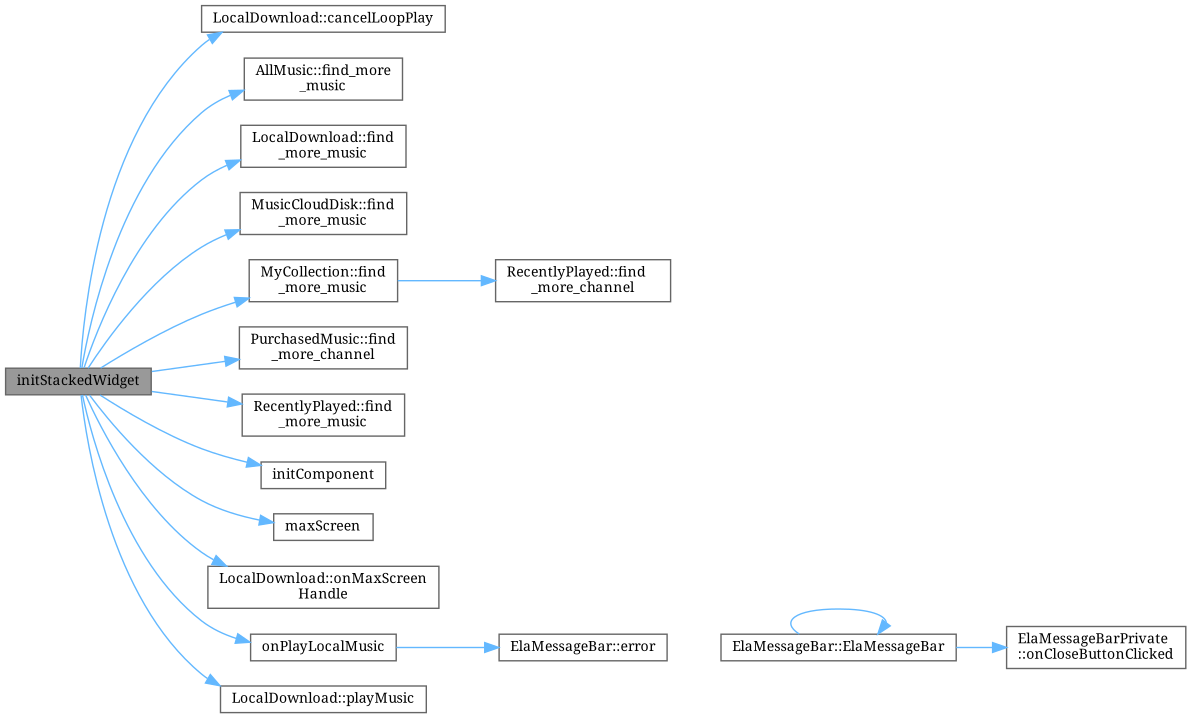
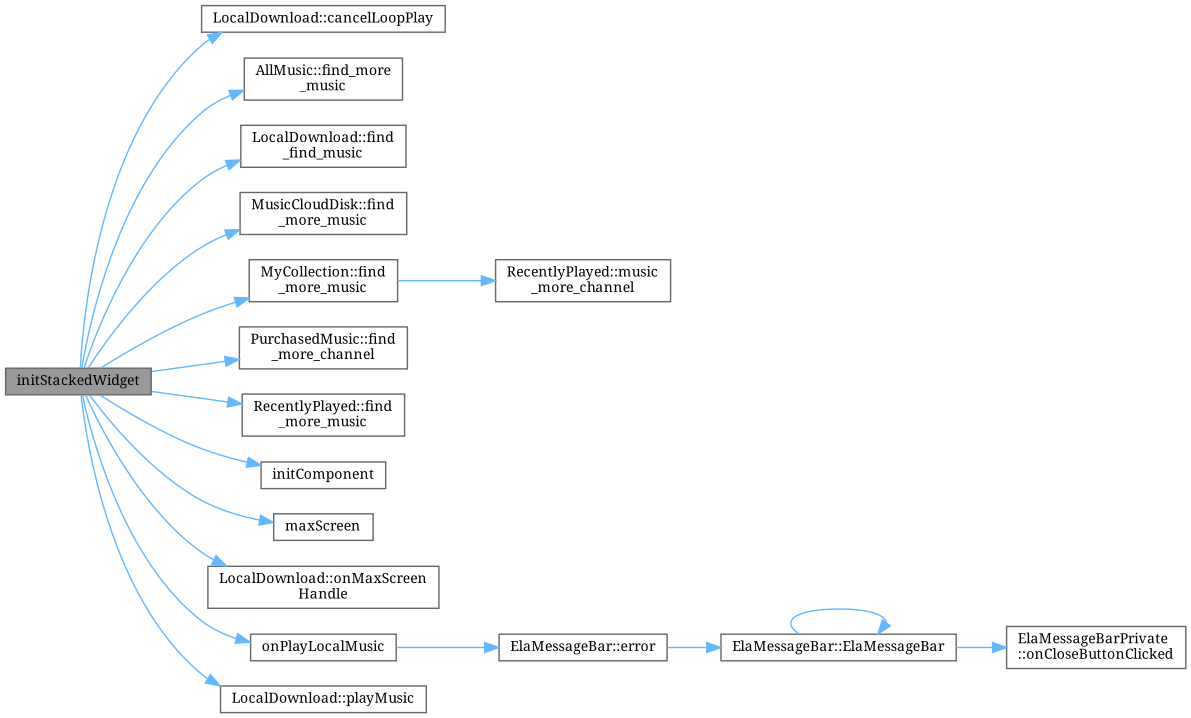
(323, 146) -> (323, 146)
(583, 281) -> (583, 281)
none -> (687, 648)
